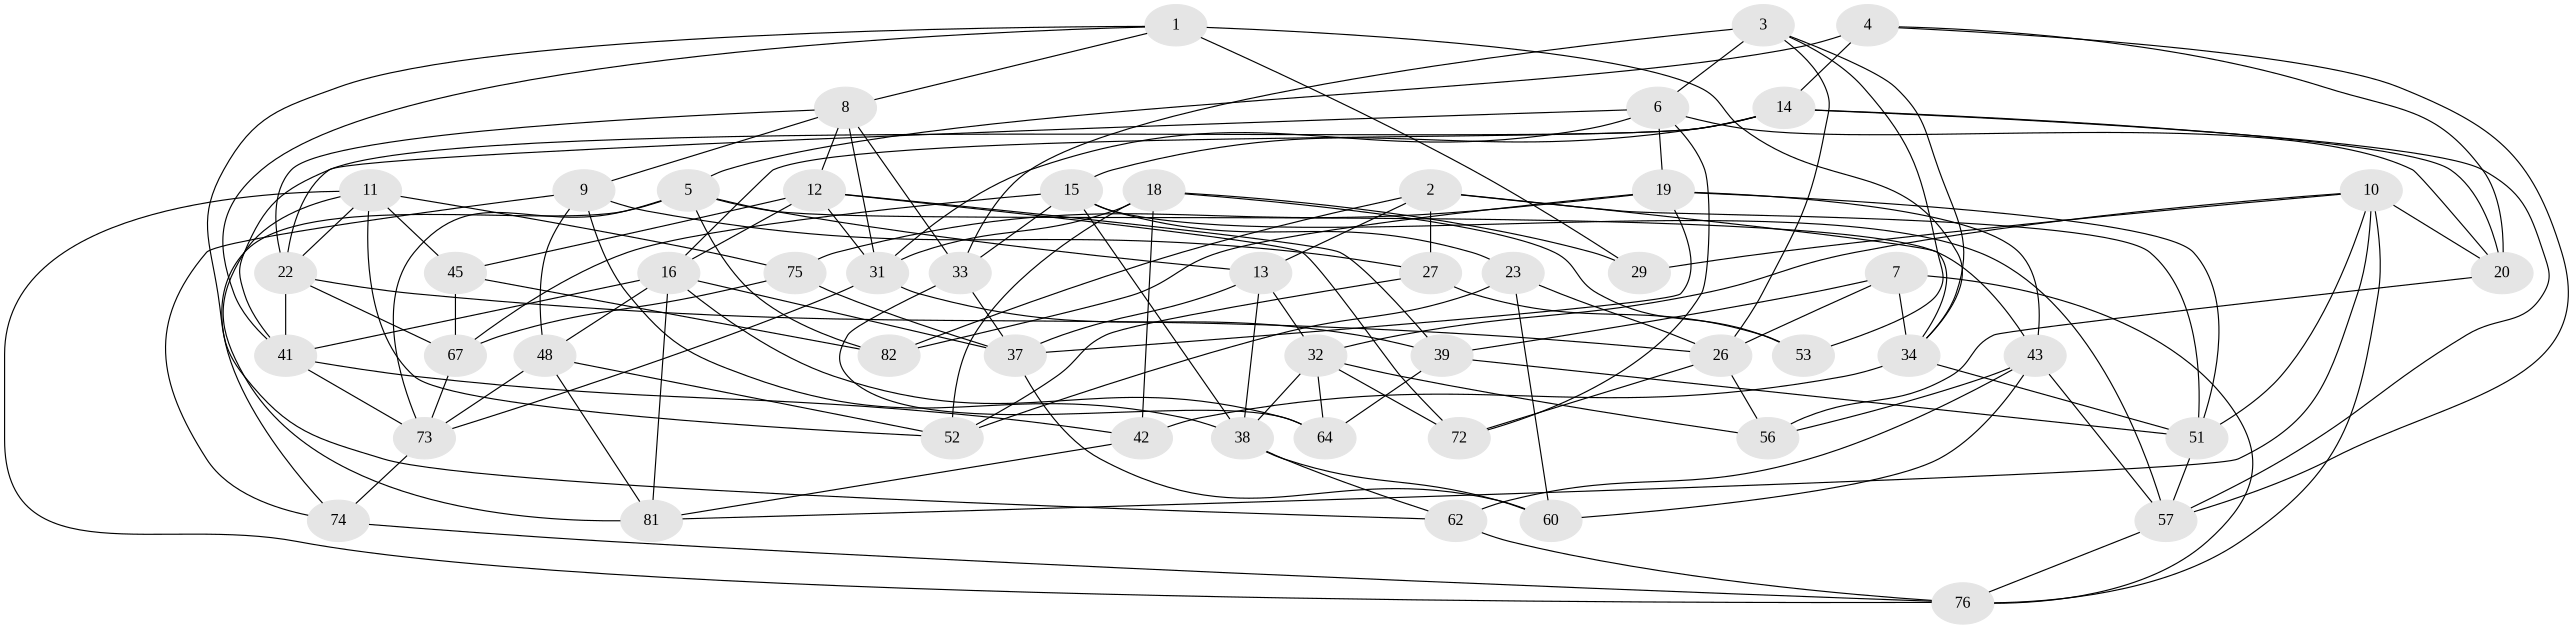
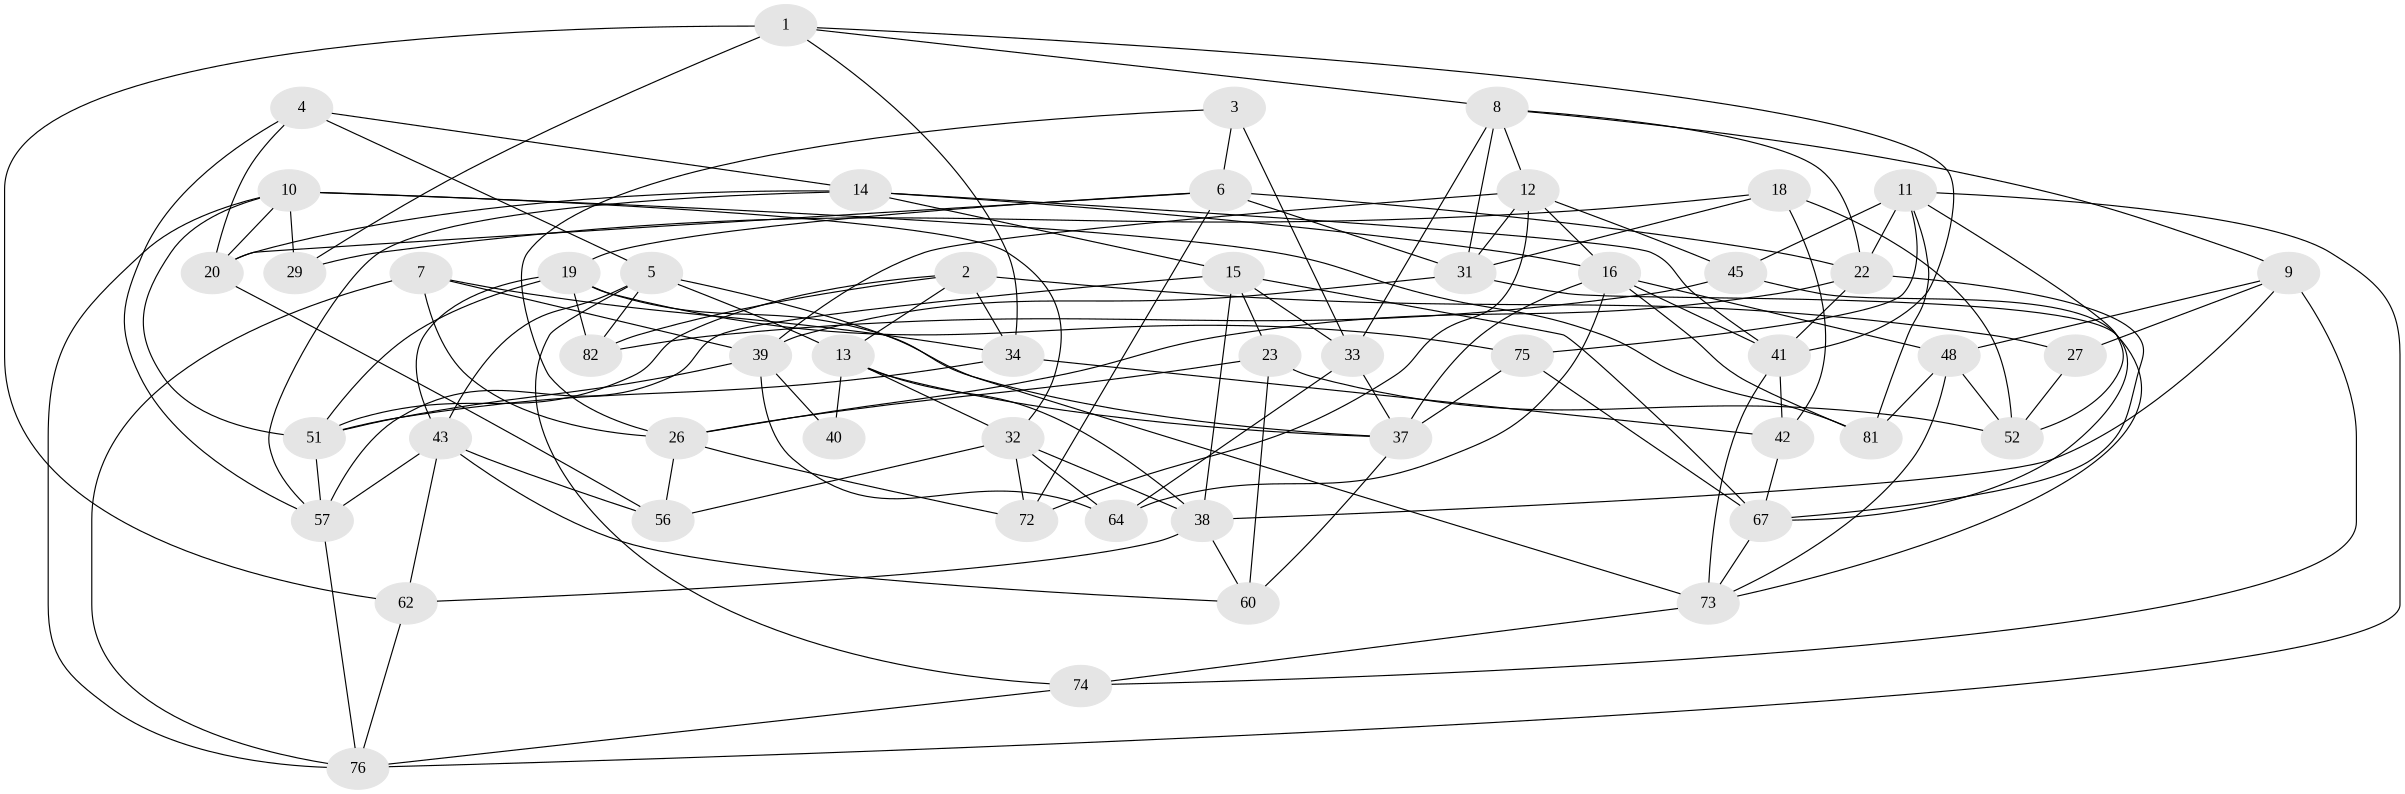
(1934, 156) -> none
(1803, 356) -> none
none -> (834, 438)
(897, 480) -> (1772, 480)
